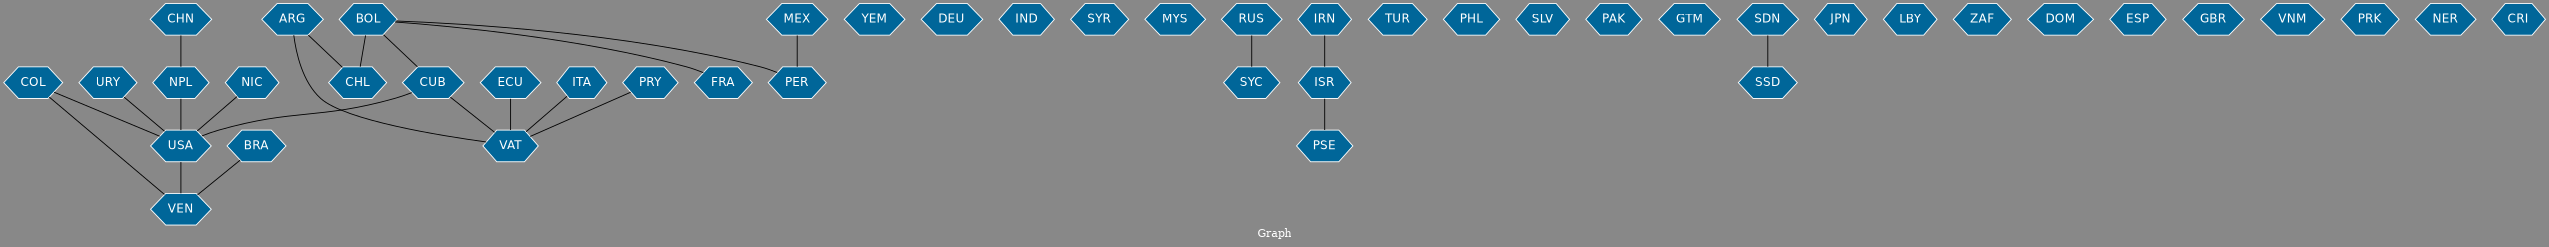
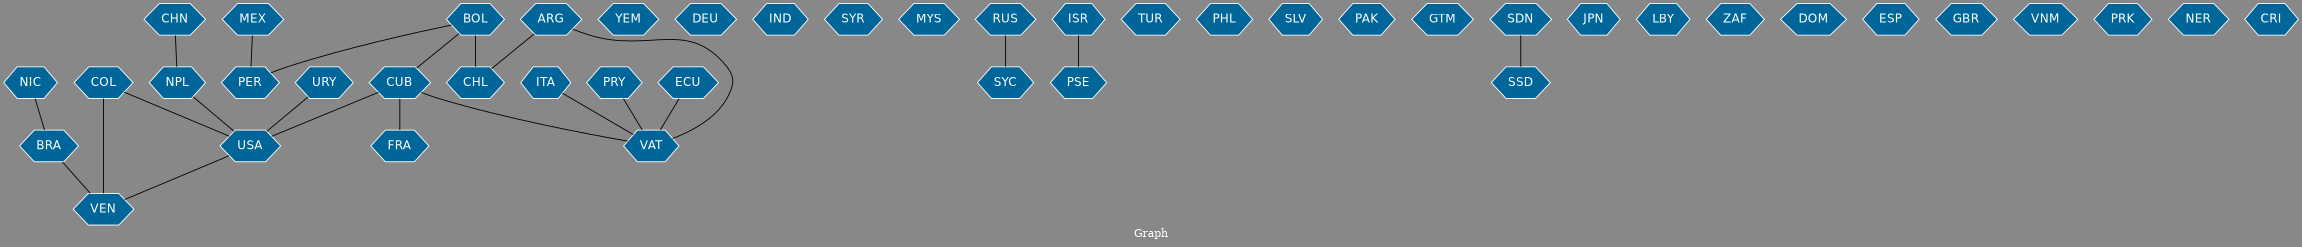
(1325, 19) -> none
(551, 39) -> (400, 114)
(217, 114) -> (40, 114)
